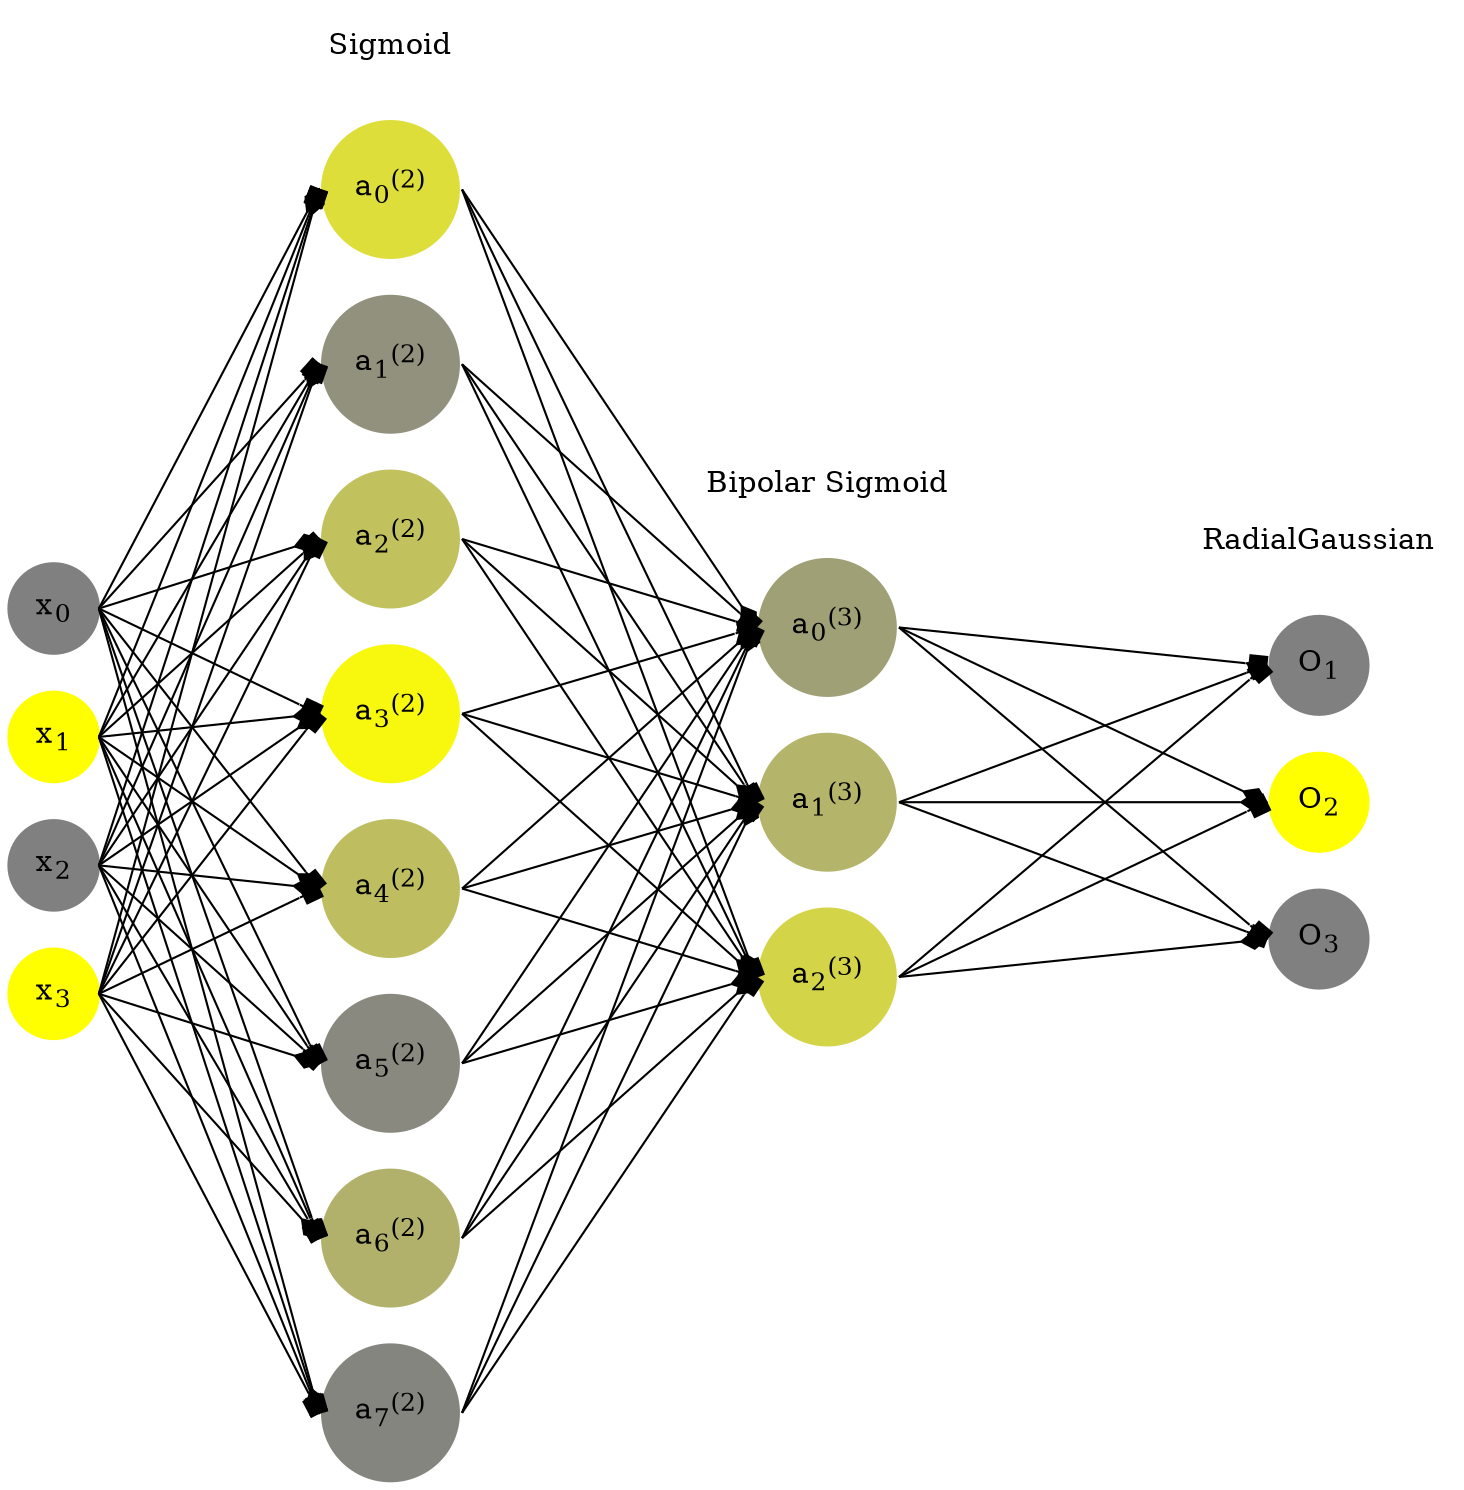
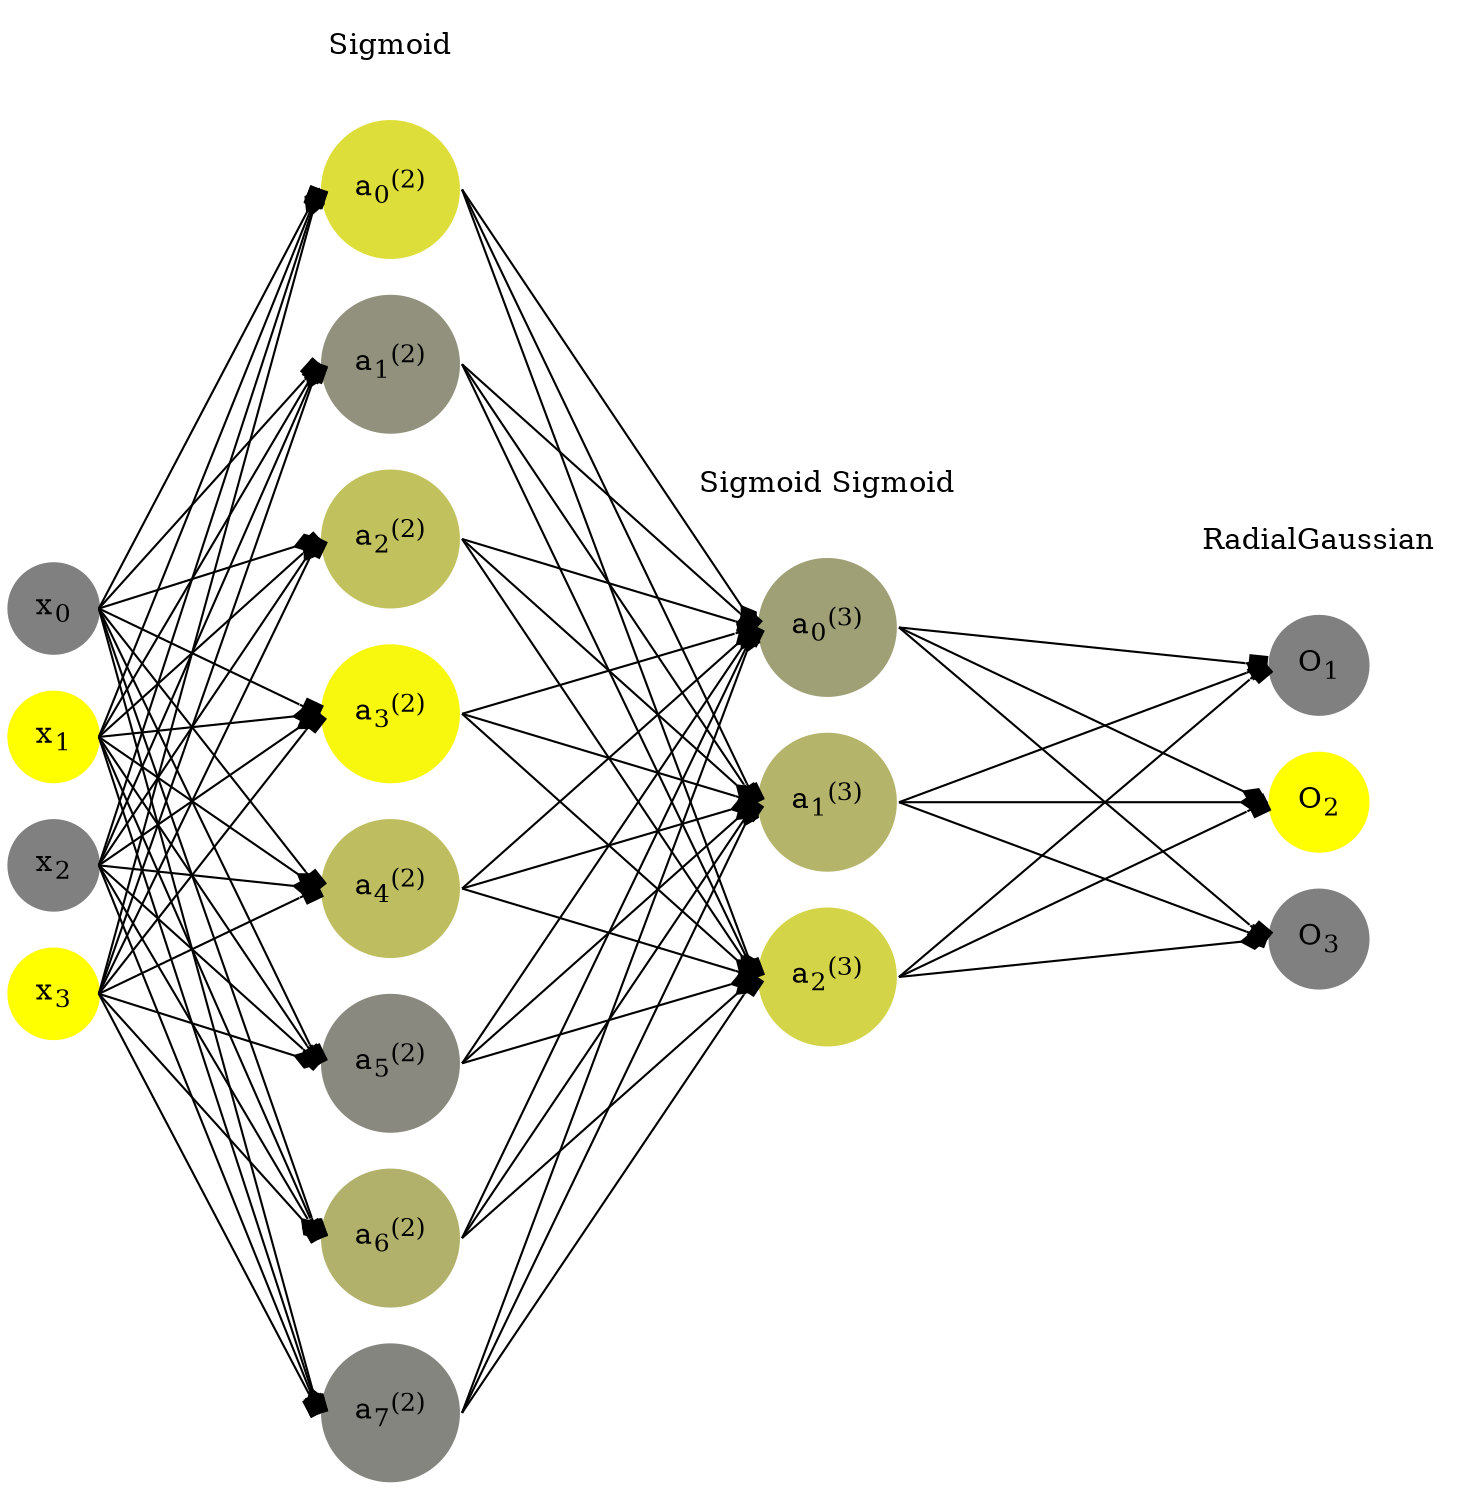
(827, 484) -> (827, 484)
